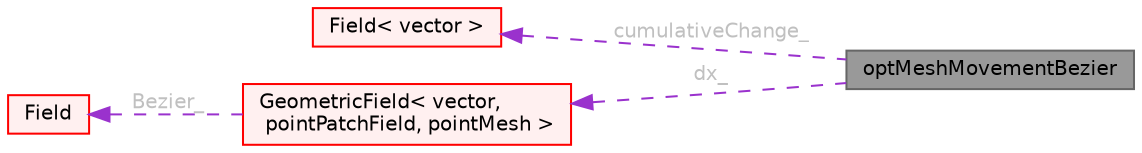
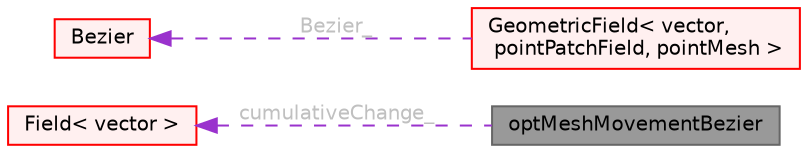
(720, 93) -> none
(49, 114) -> (102, 38)
